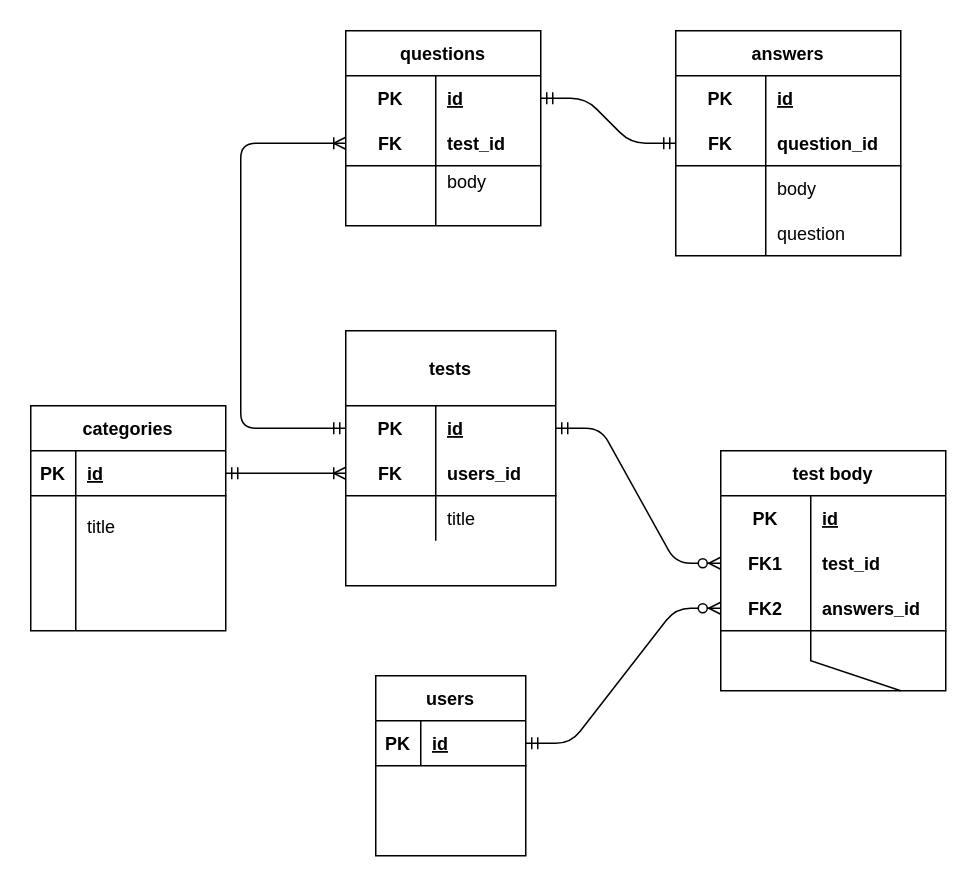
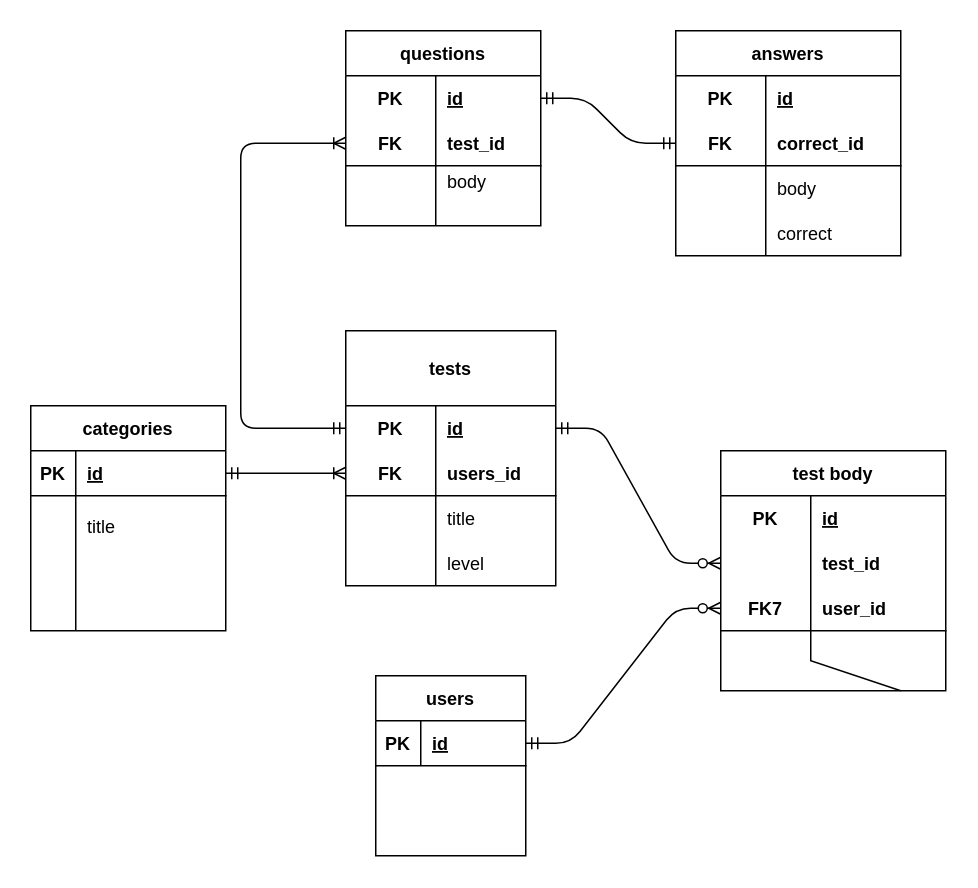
(828, 144) -> (825, 144)
(815, 234) -> (812, 234)
none -> (496, 563)
(766, 563) -> none
(765, 609) -> (765, 609)
(870, 609) -> (855, 609)
